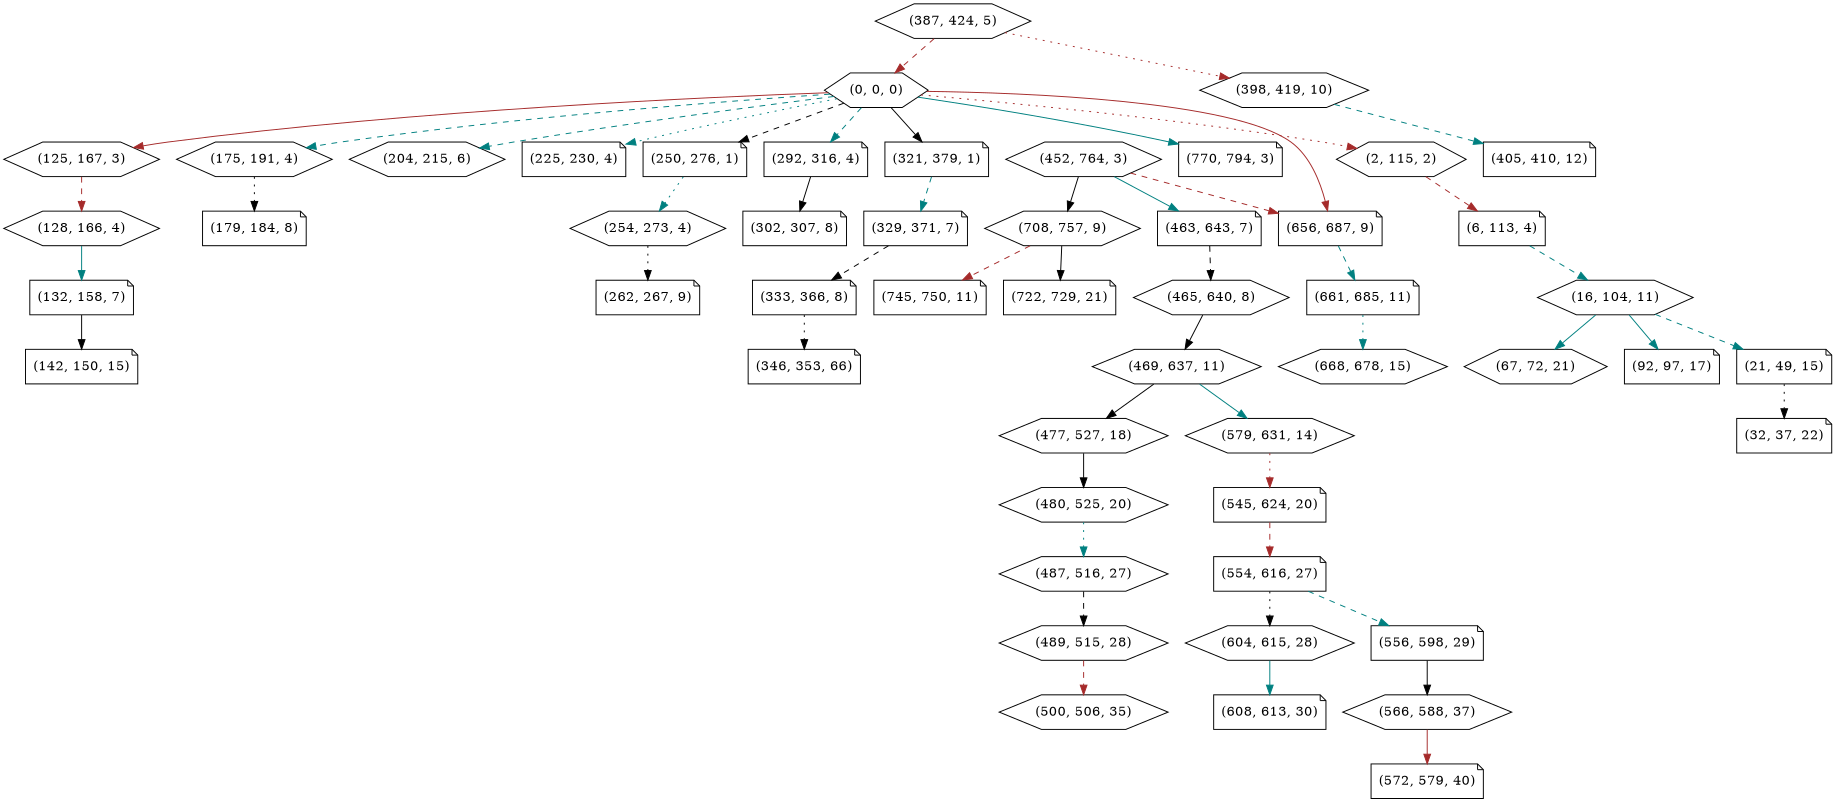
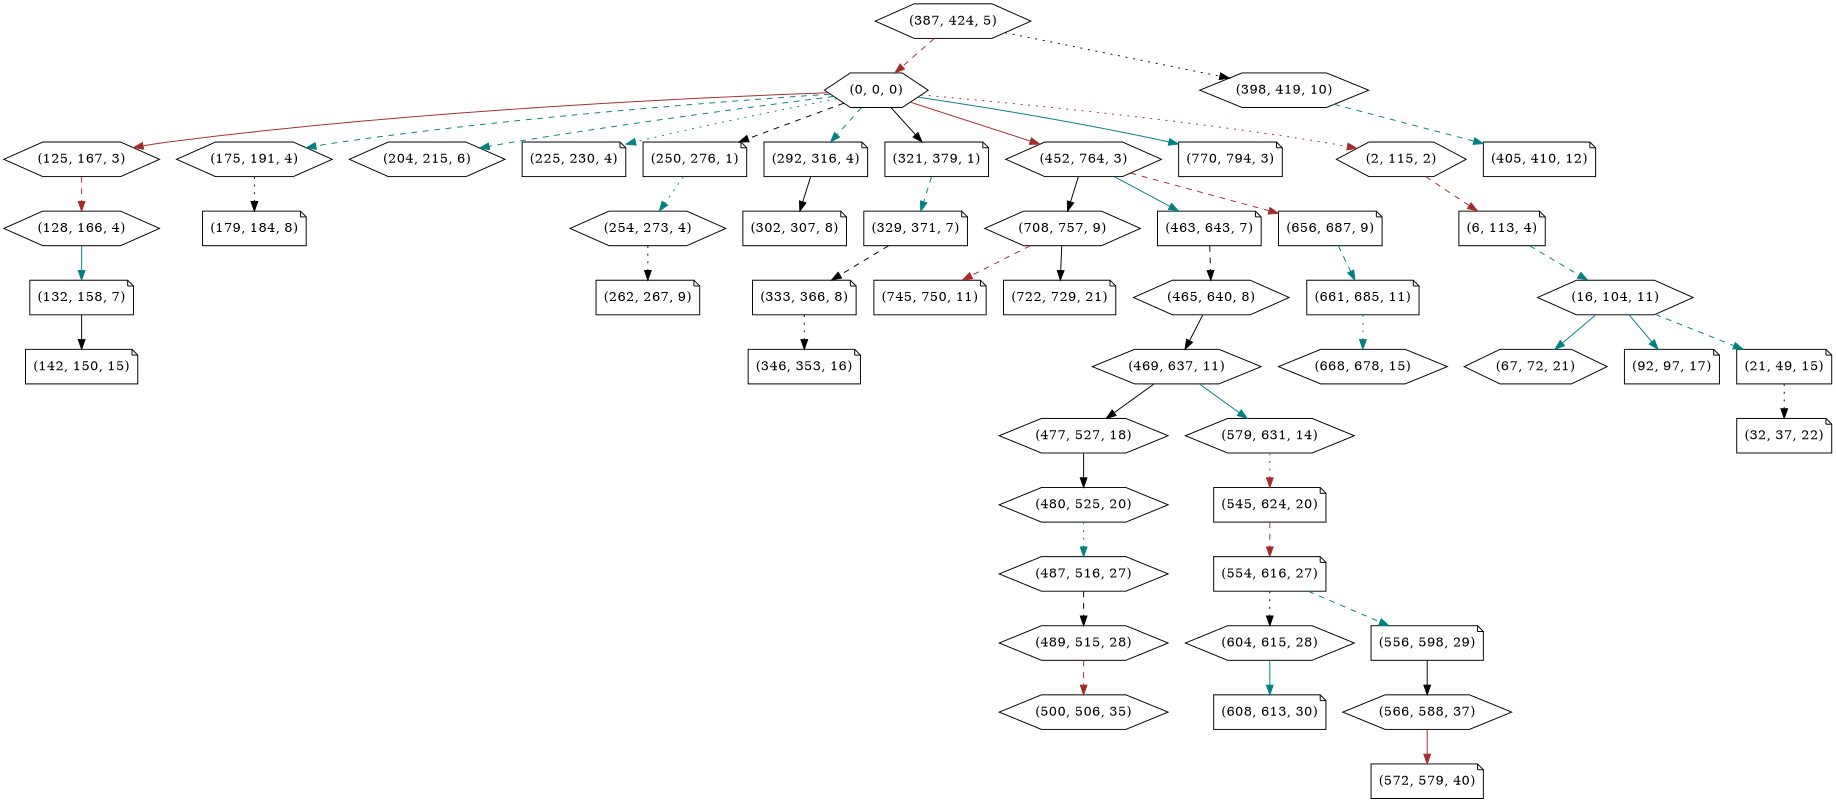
(1112, 54) -> (1112, 54)
(1146, 104) -> (970, 122)
(804, 367) -> (804, 367)
